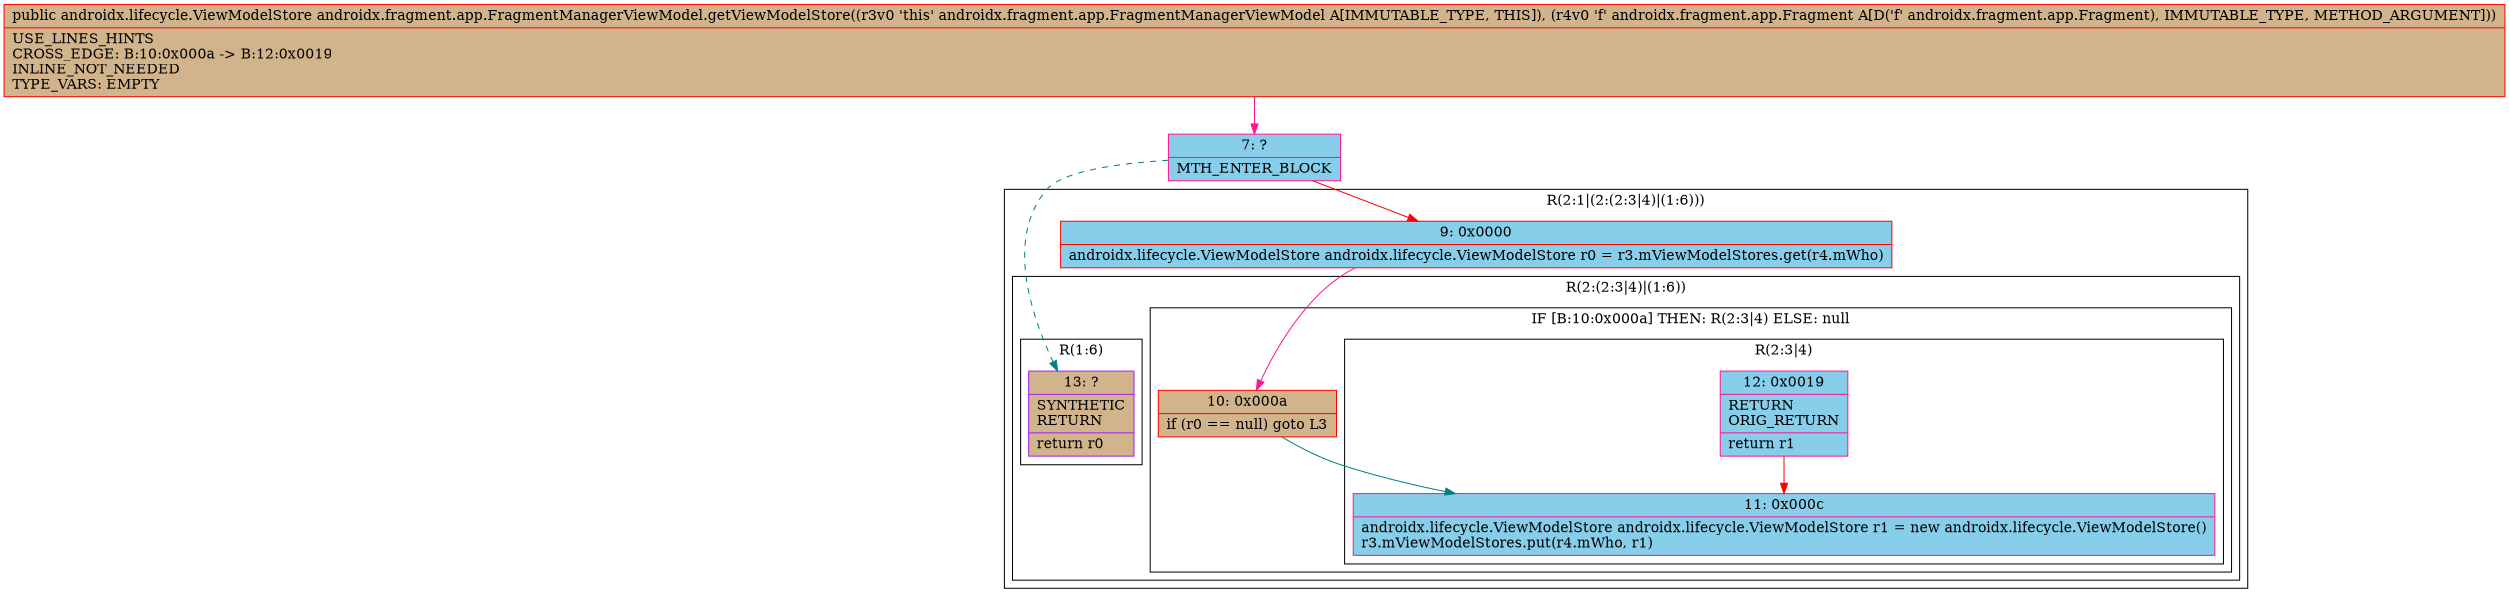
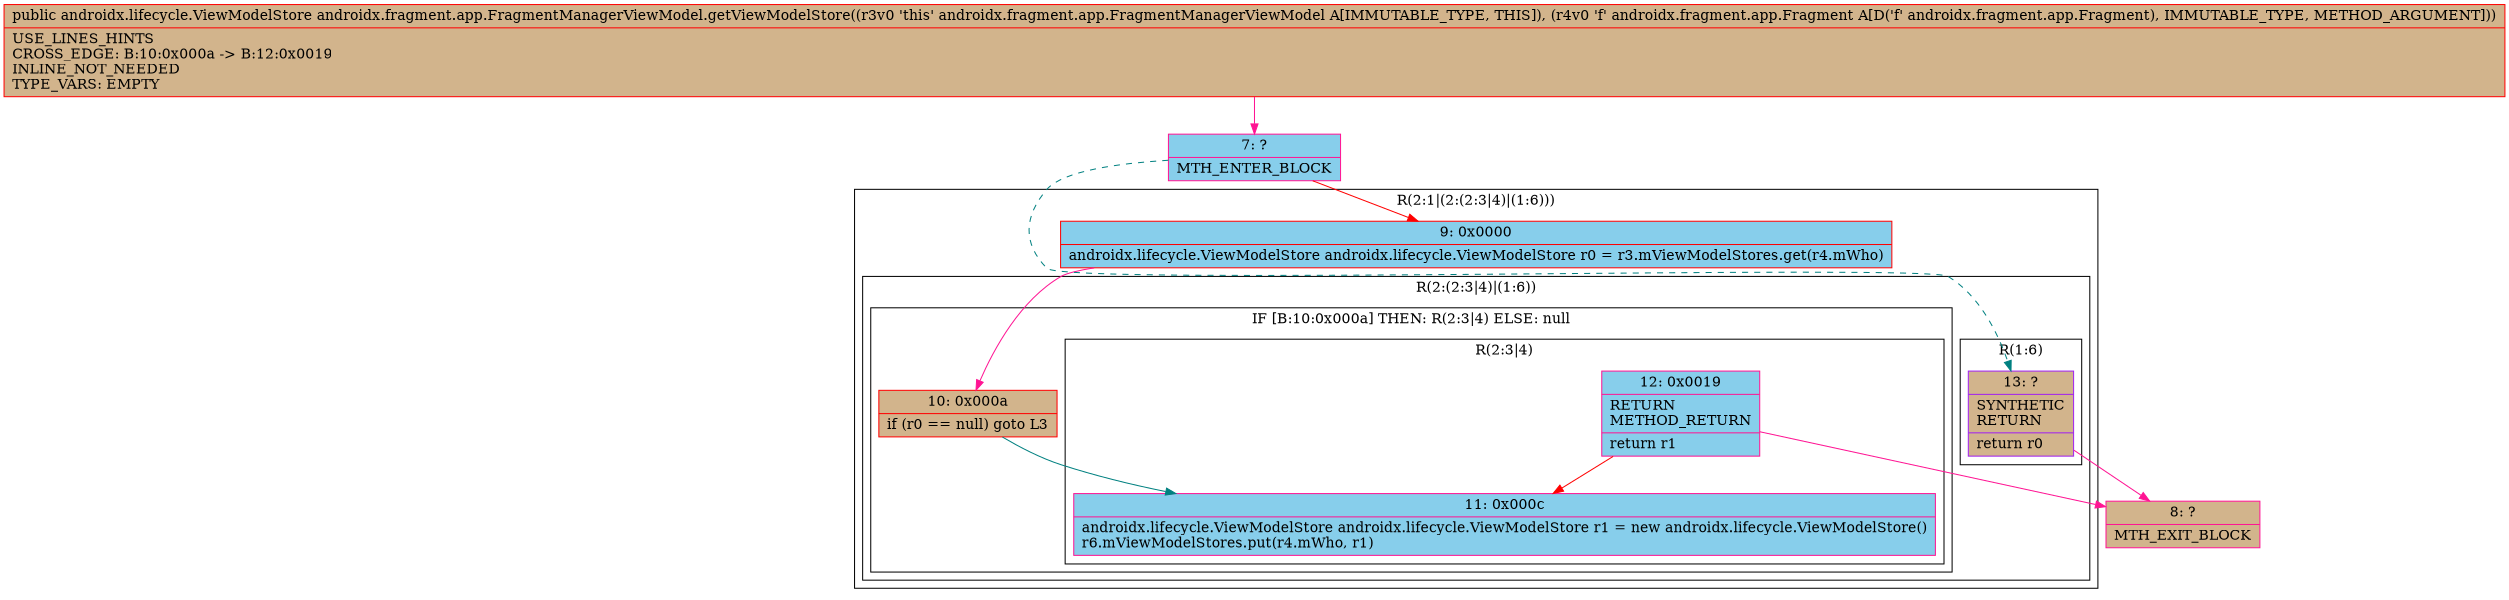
(1784, 421) -> (1681, 421)
none -> (2183, 524)
(1508, 543) -> (1228, 543)
